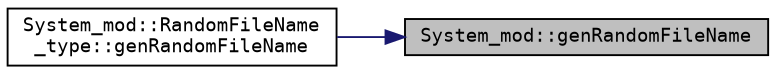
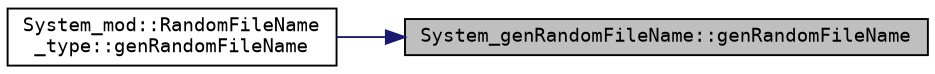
(587, 37) -> (666, 37)
